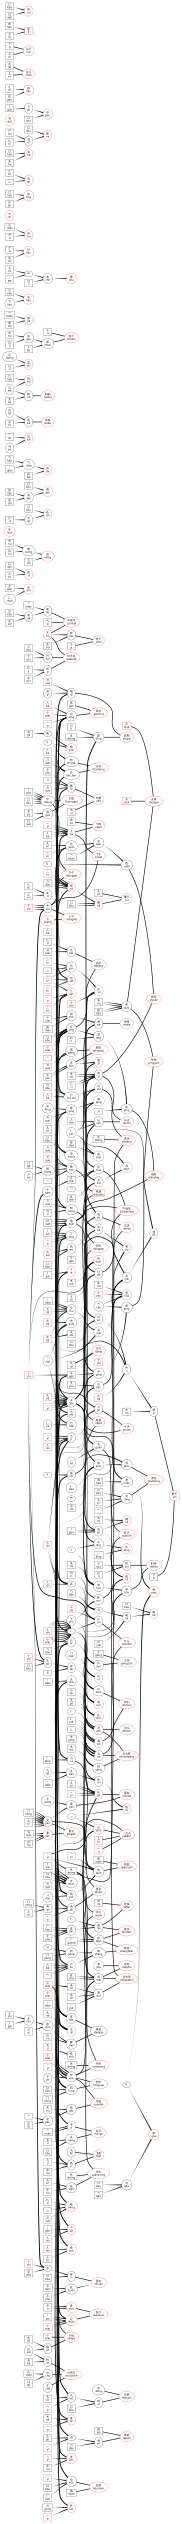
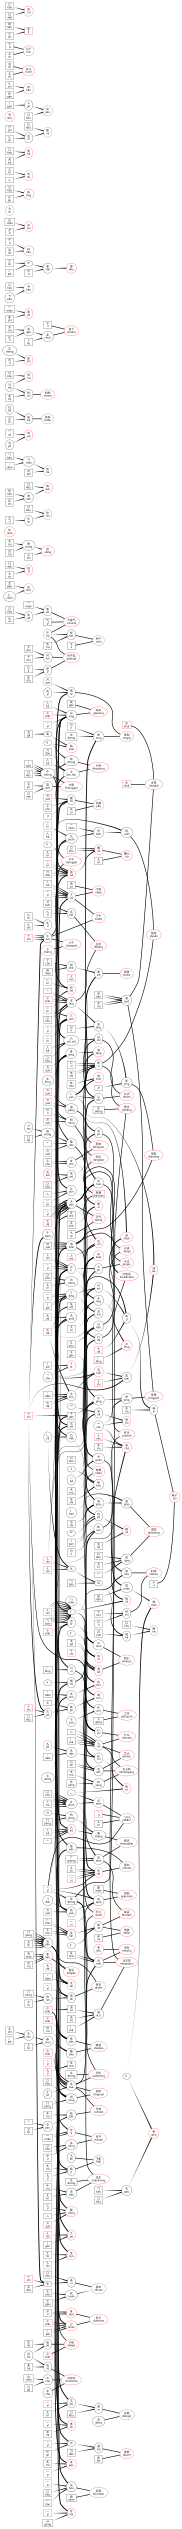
(84, 1066) -> (87, 1037)
none -> (110, 1749)
(48, 1908) -> (48, 1999)
(99, 2031) -> (99, 2047)
